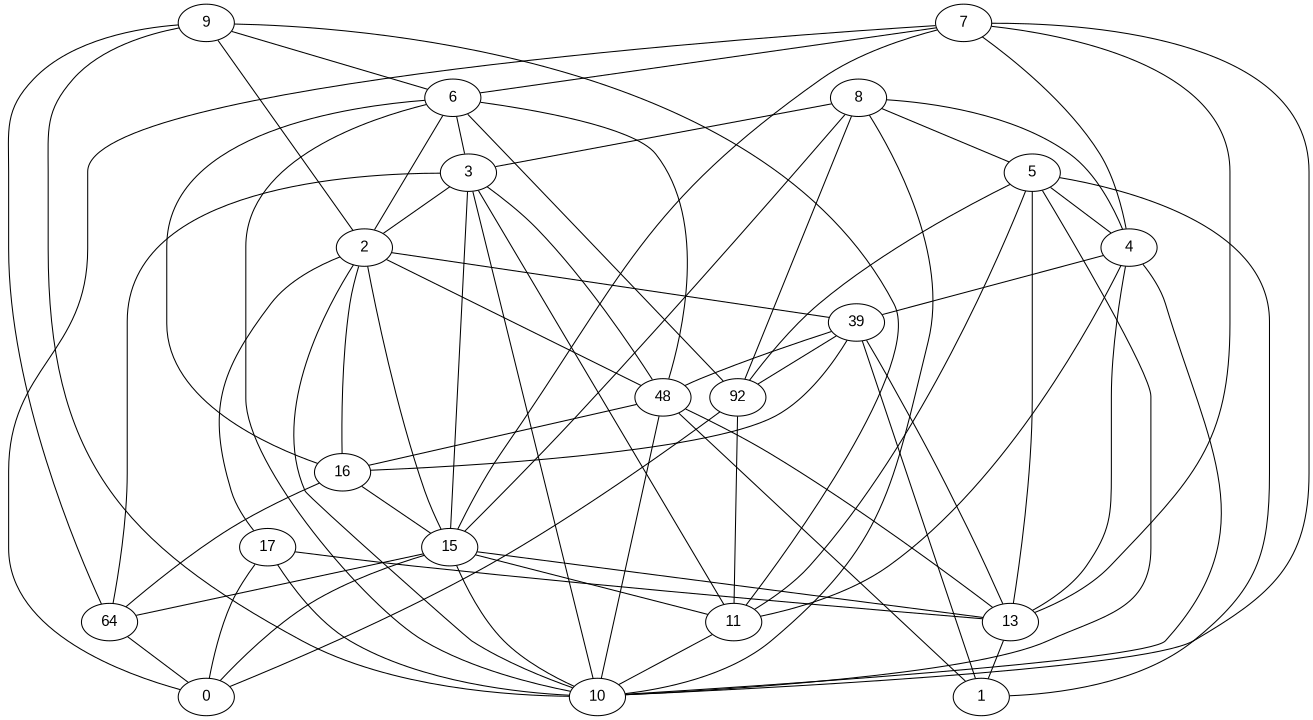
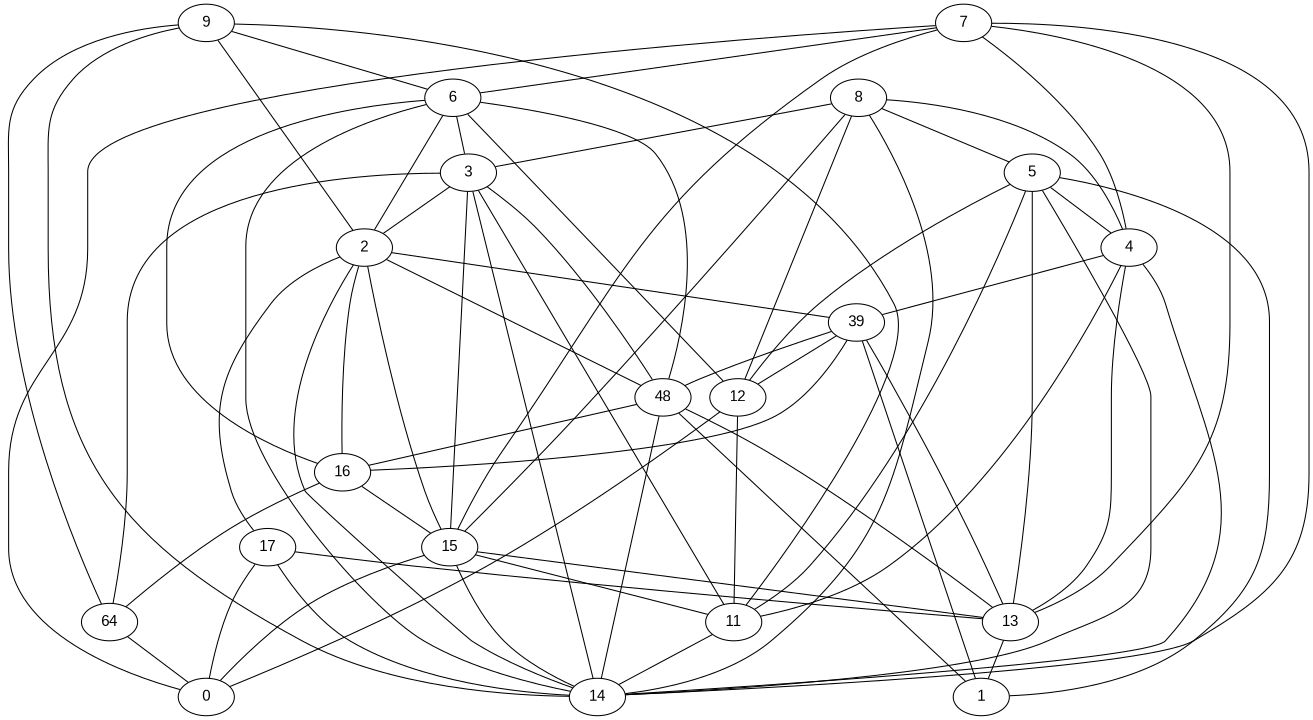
(738, 397) -> (738, 397)
(280, 585) -> none
(597, 697) -> (597, 697)
